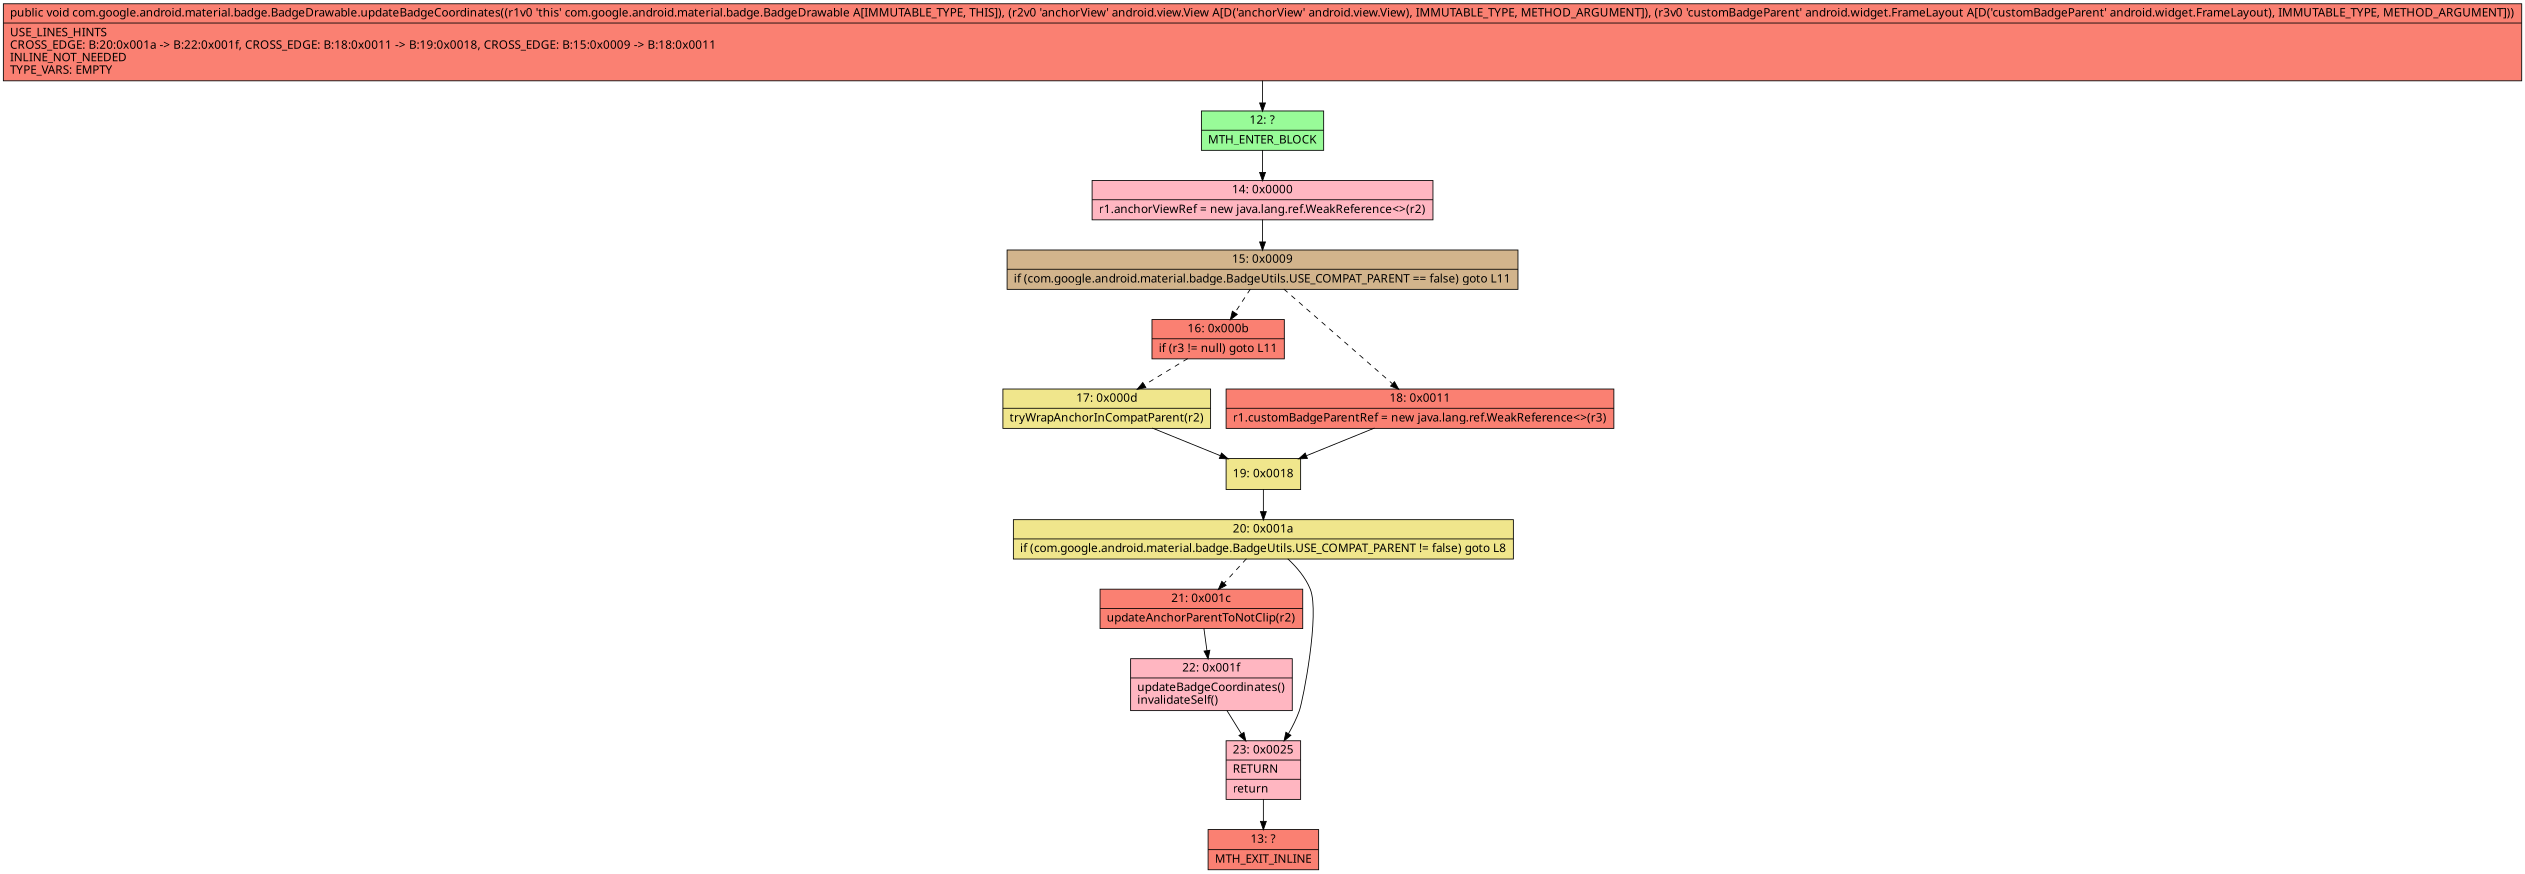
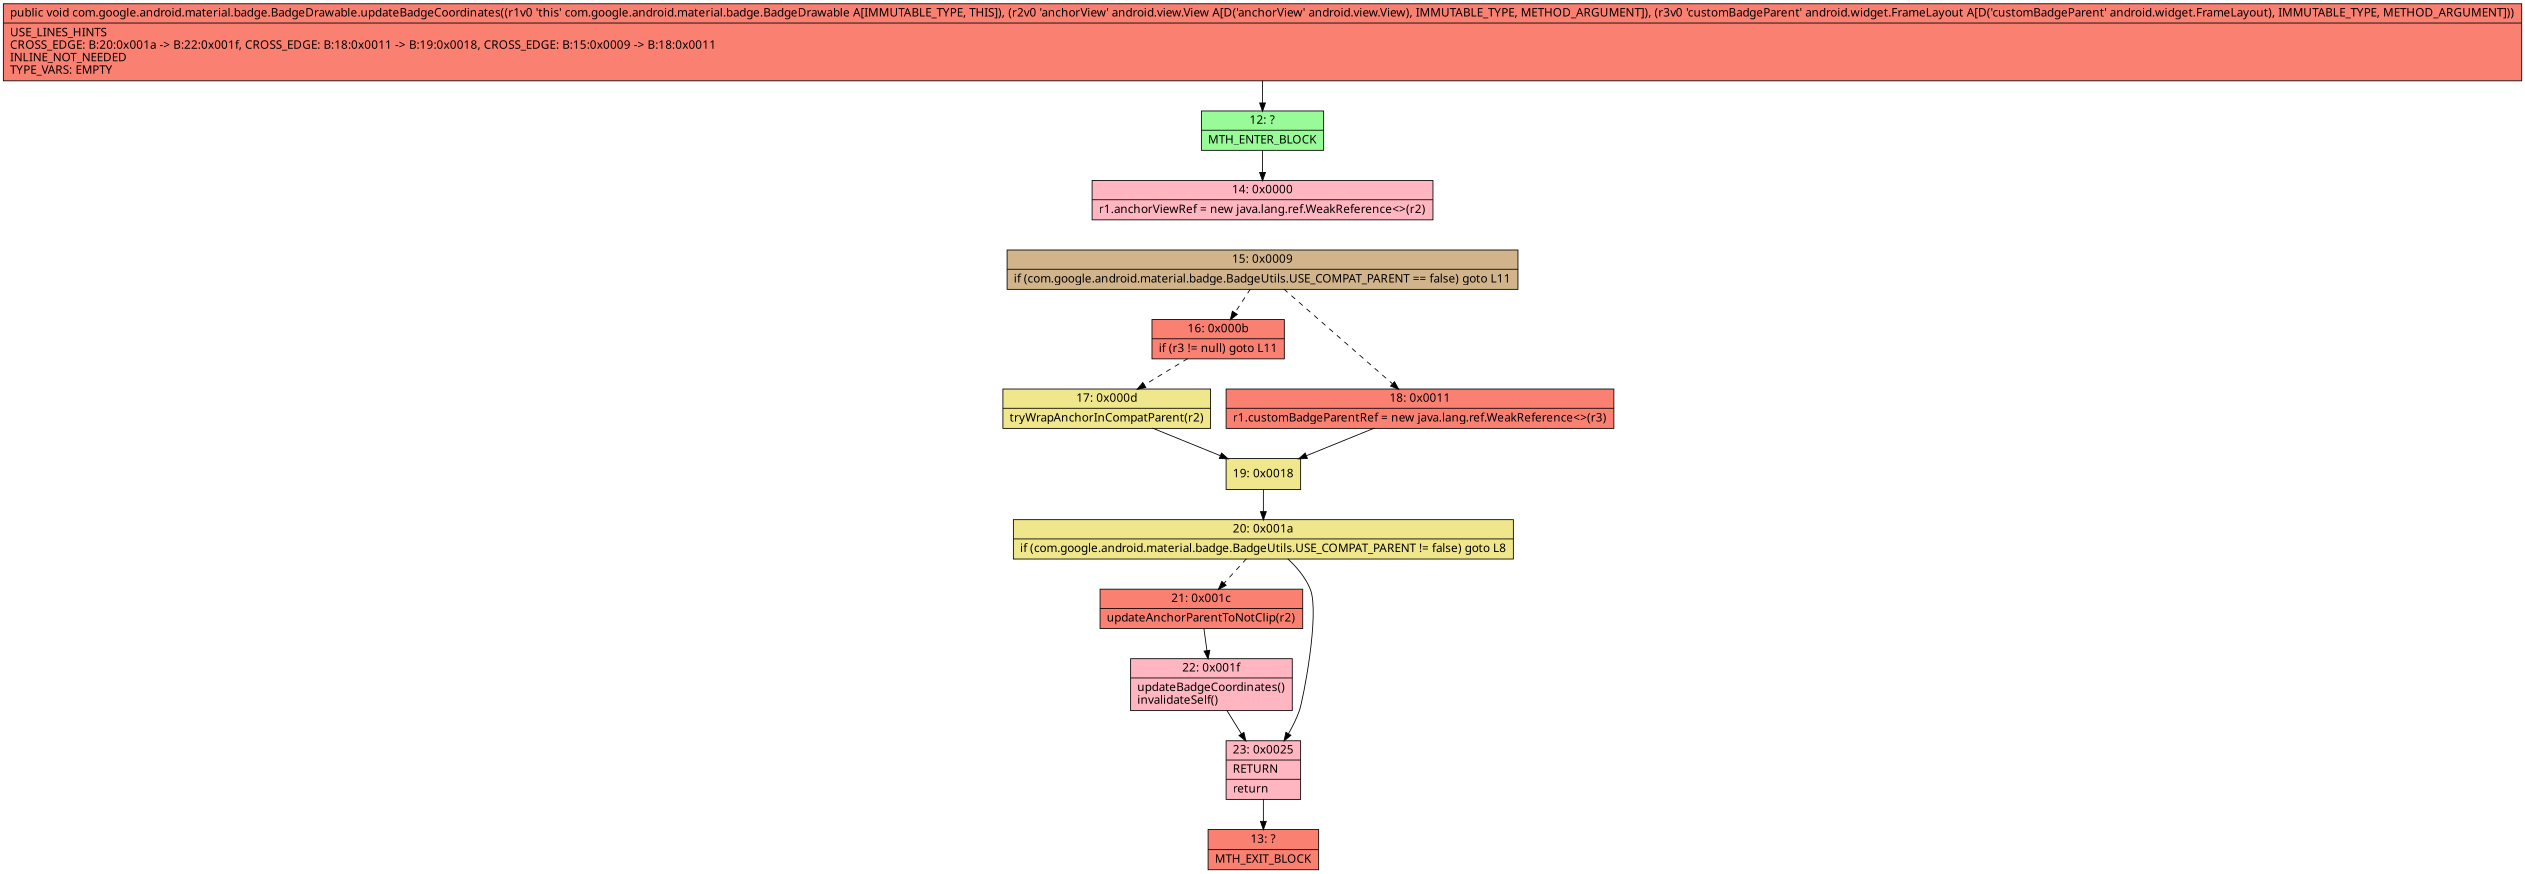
(1263, 231) -> none
(1263, 859) -> (1263, 859)
